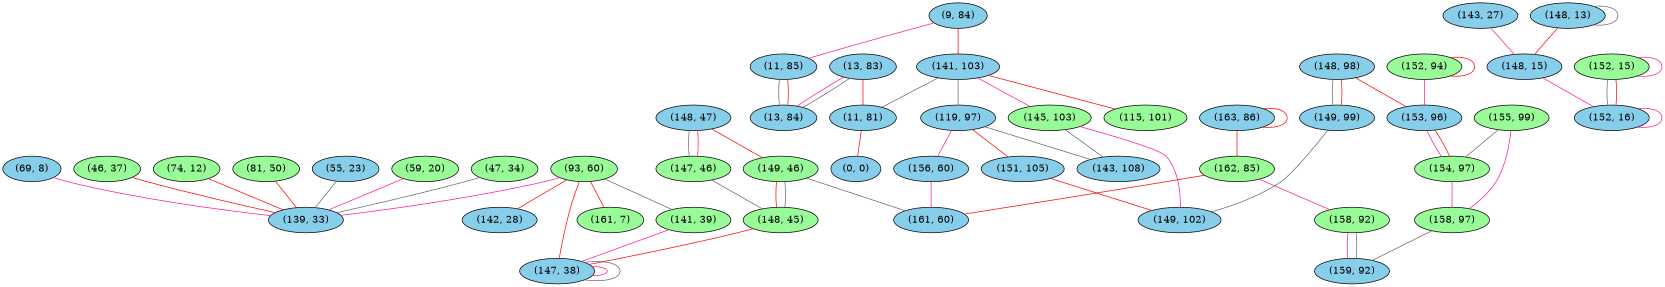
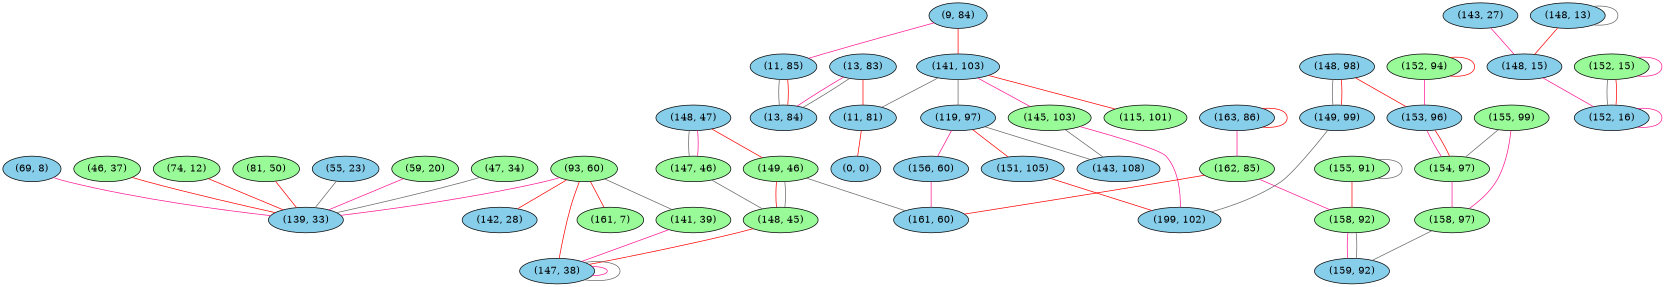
(1237, 143) -> (1237, 143)
none -> (1352, 169)
(1180, 220) -> (1180, 220)
